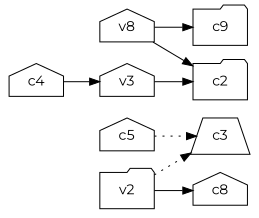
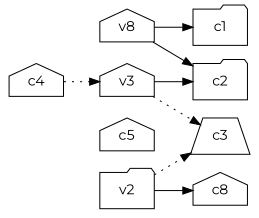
(220, 27) -> (220, 27)
(77, 82) -> (77, 82)
(170, 136) -> (172, 108)
